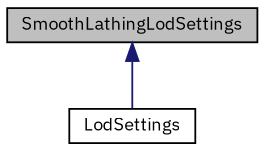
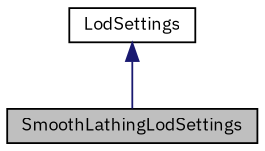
(132, 85) -> (132, 85)
